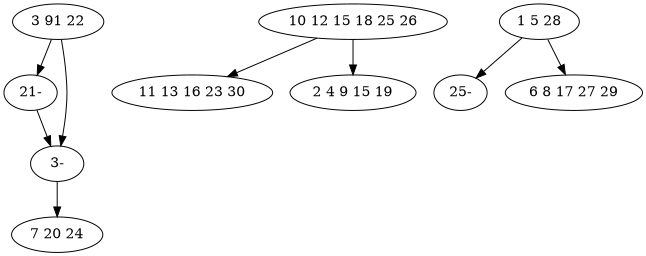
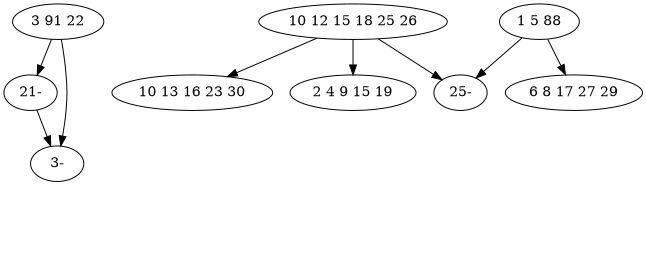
(539, 22) -> (539, 22)
none -> (406, 57)
(192, 93) -> (192, 93)
(57, 235) -> none
